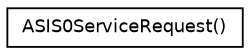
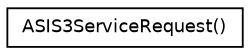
(125, 28) -> (125, 28)
